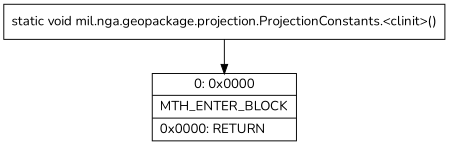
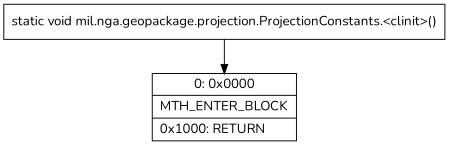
(218, 129) -> (218, 129)
